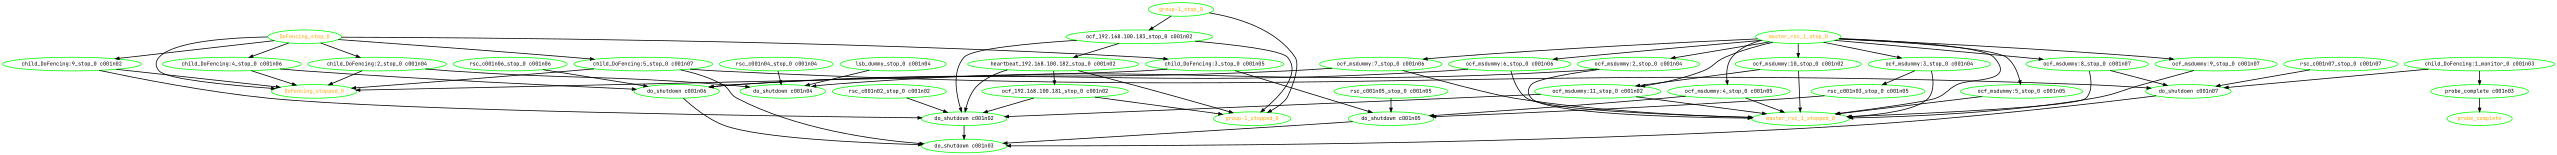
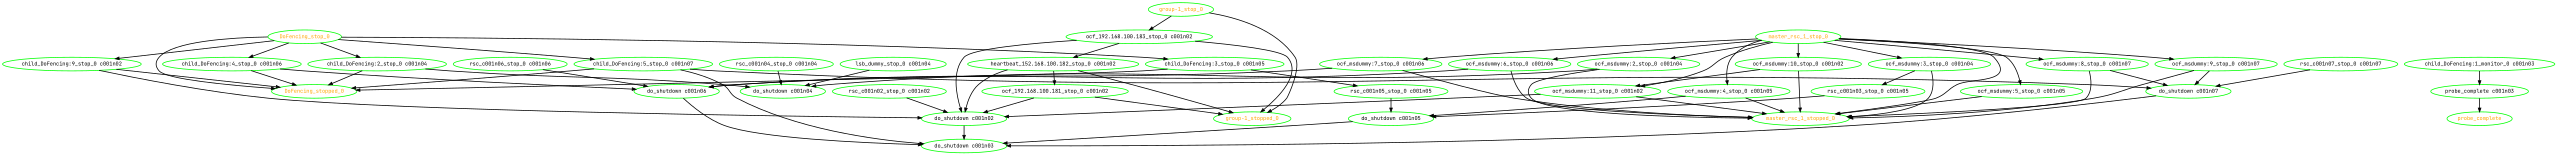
(1053, 64) -> (1053, 64)
(2328, 78) -> (2204, 76)
(1302, 91) -> (1282, 75)
